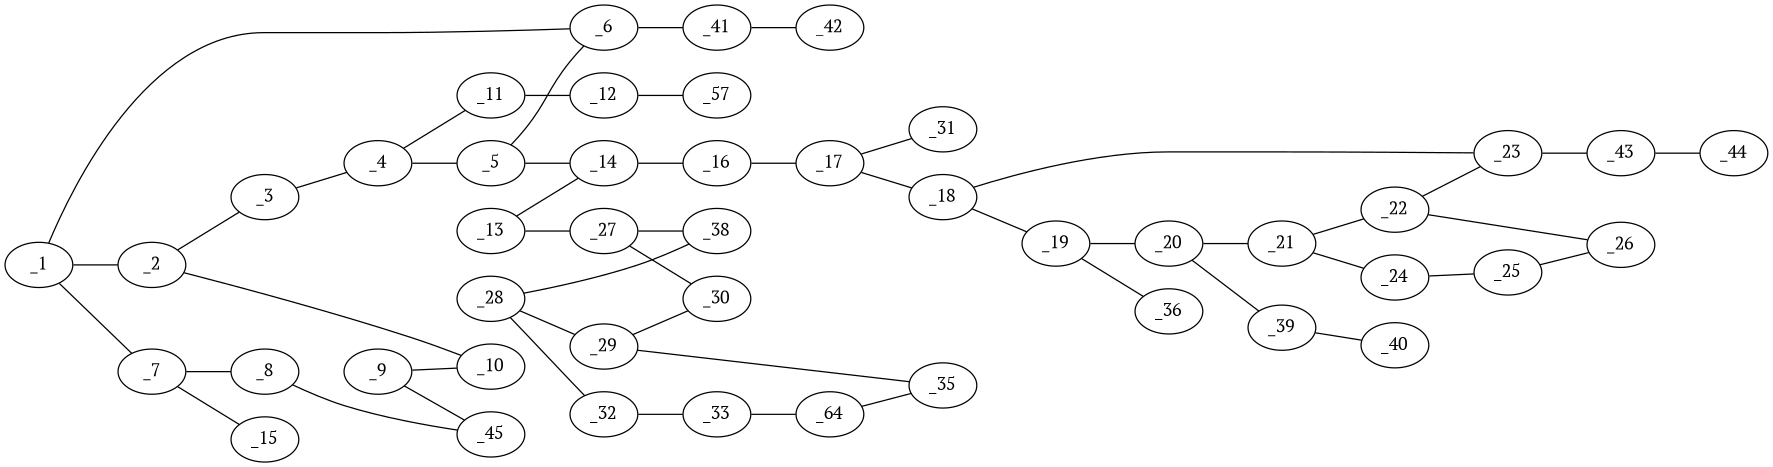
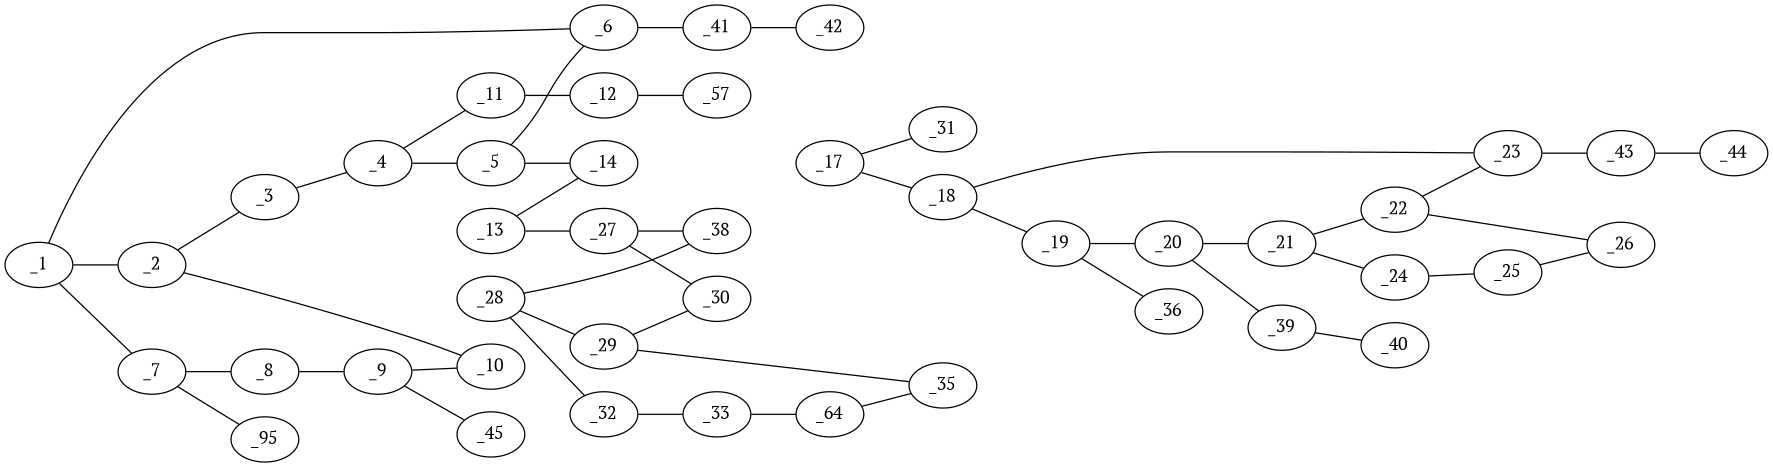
(717, 163) -> none
(373, 414) -> (322, 372)
(265, 439) -> (265, 439)
